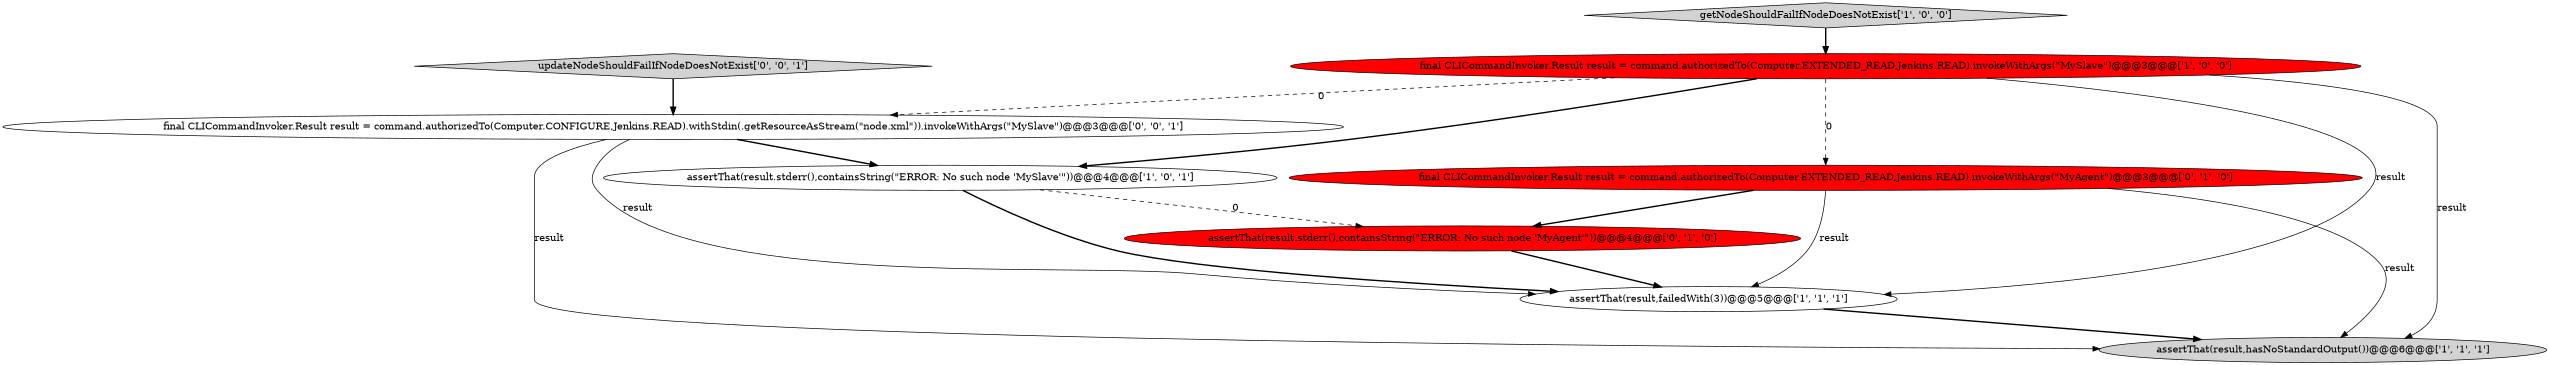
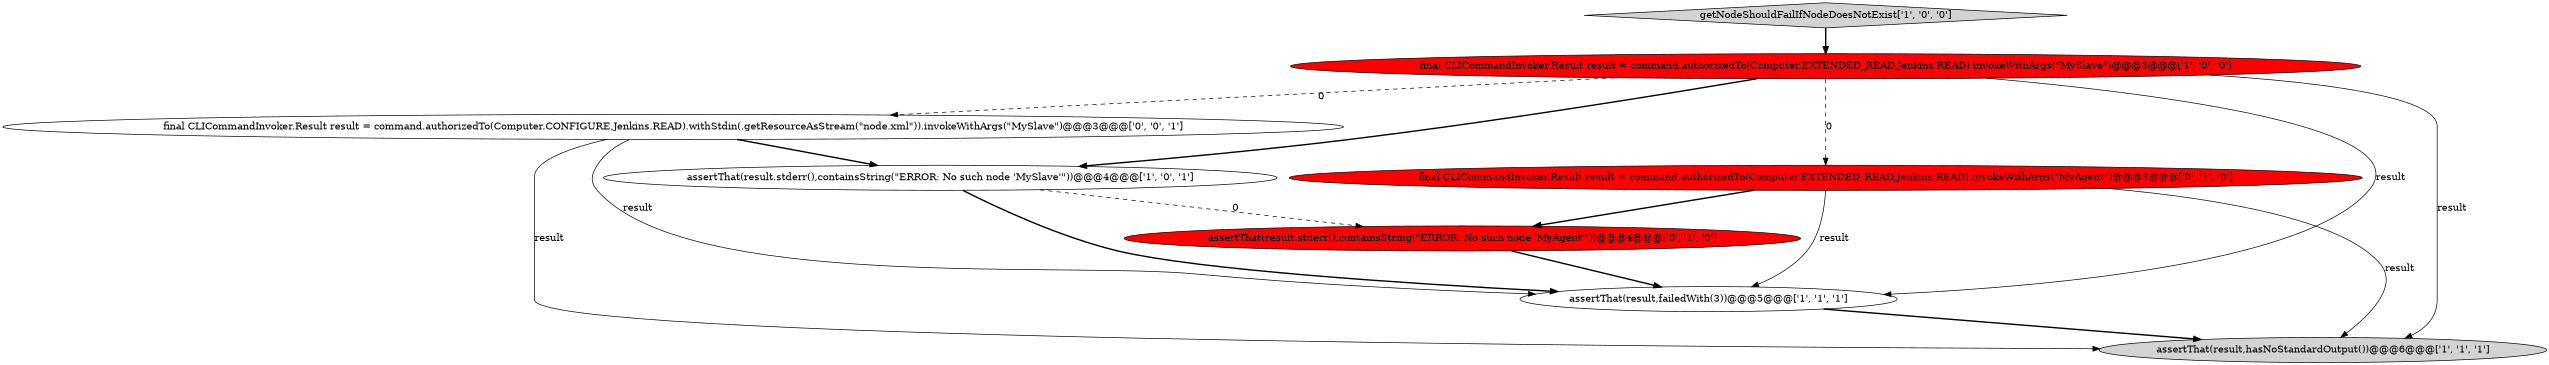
(673, 66) -> none
